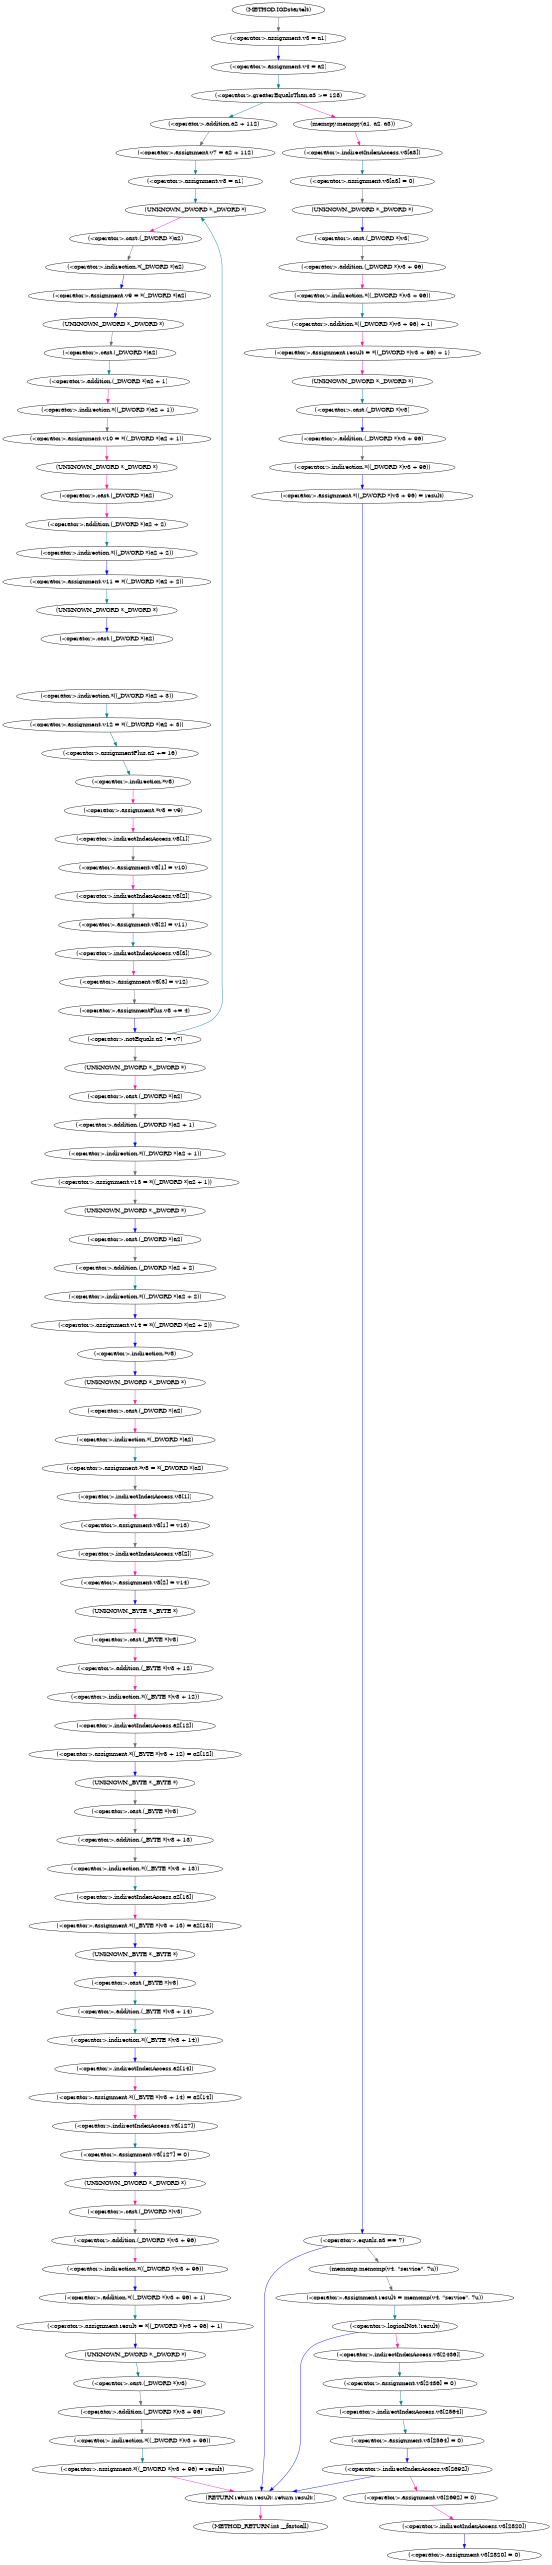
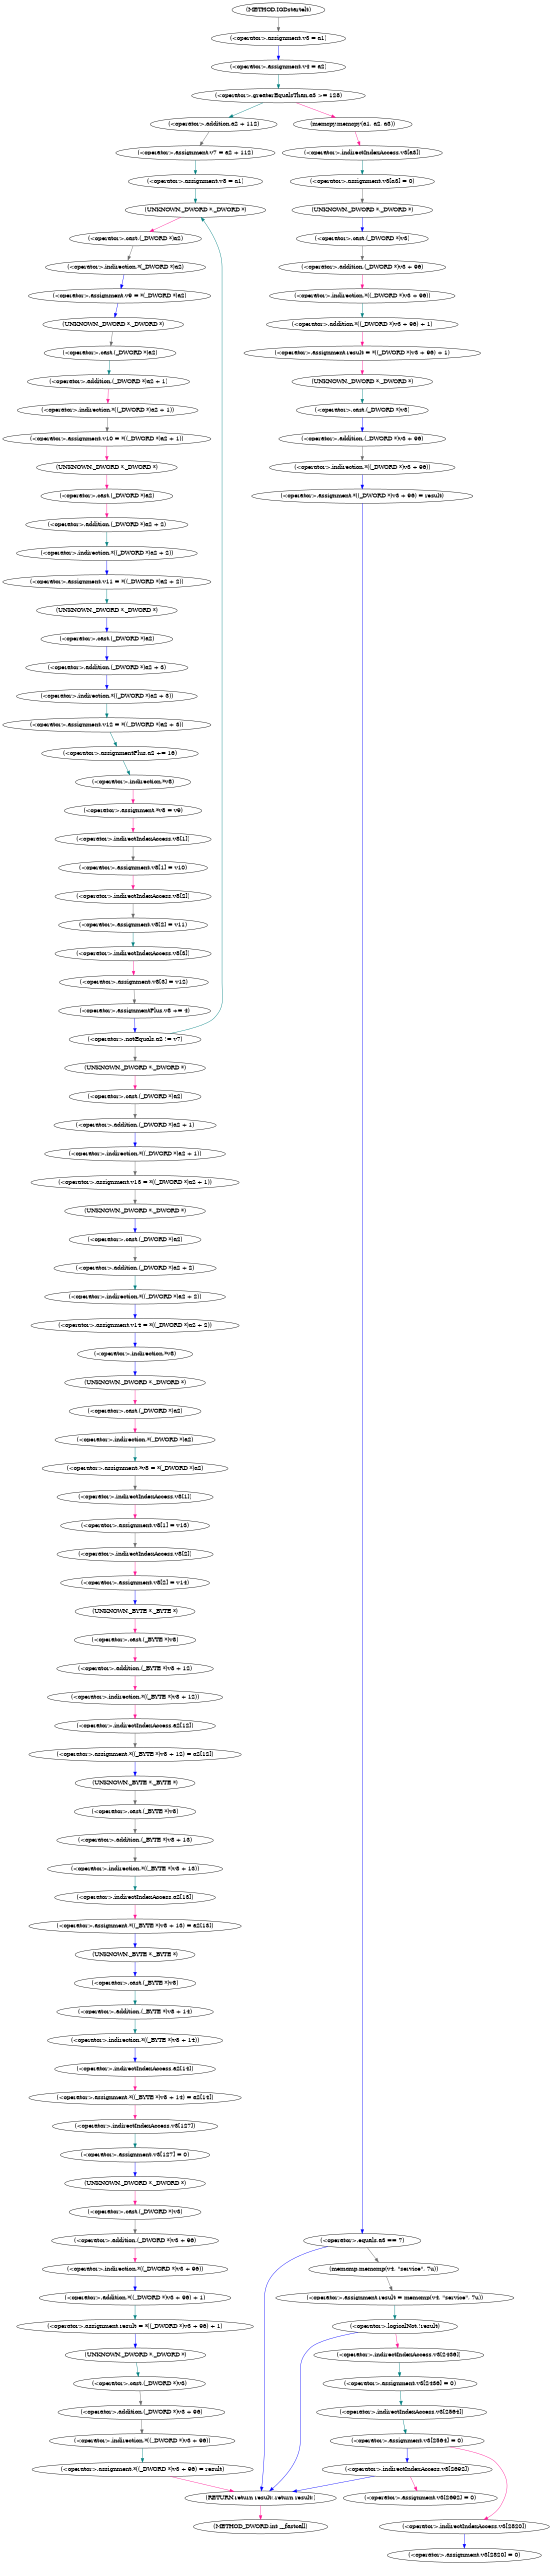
none -> (107, 668)
(441, 2511) -> (501, 2469)
(261, 2527) -> (261, 2527)
